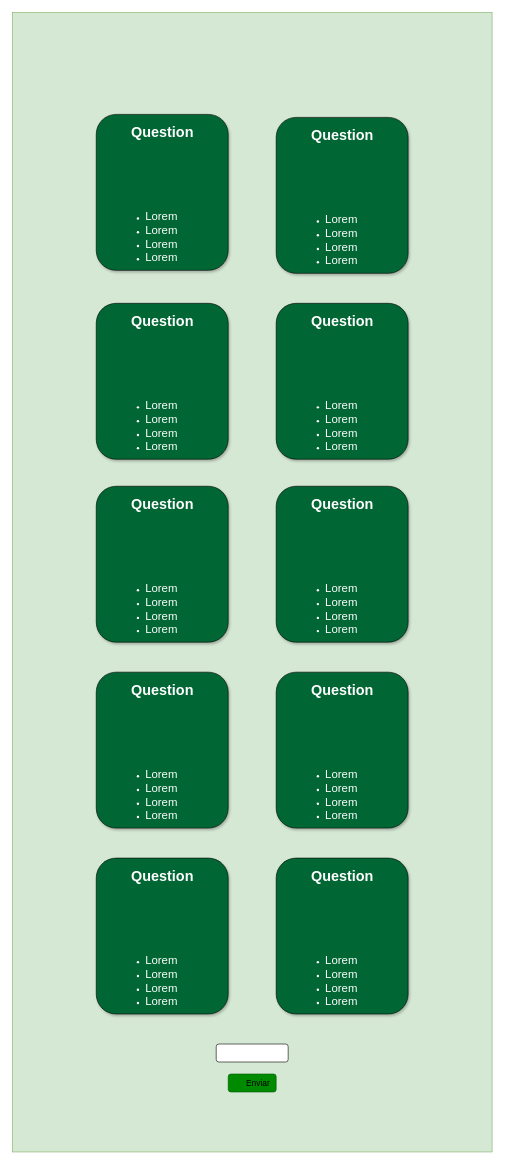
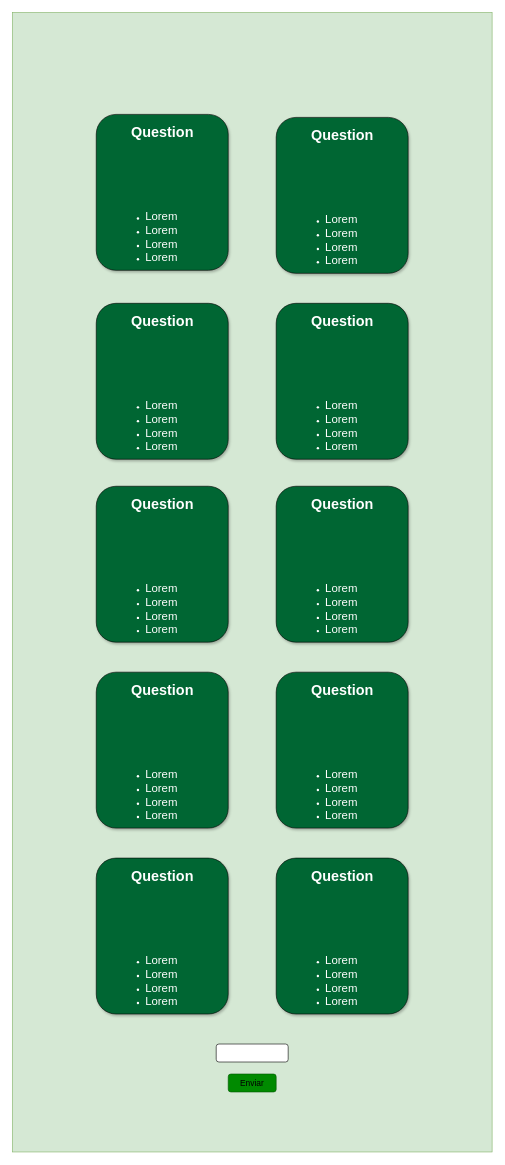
(258, 1083) -> (252, 1083)
